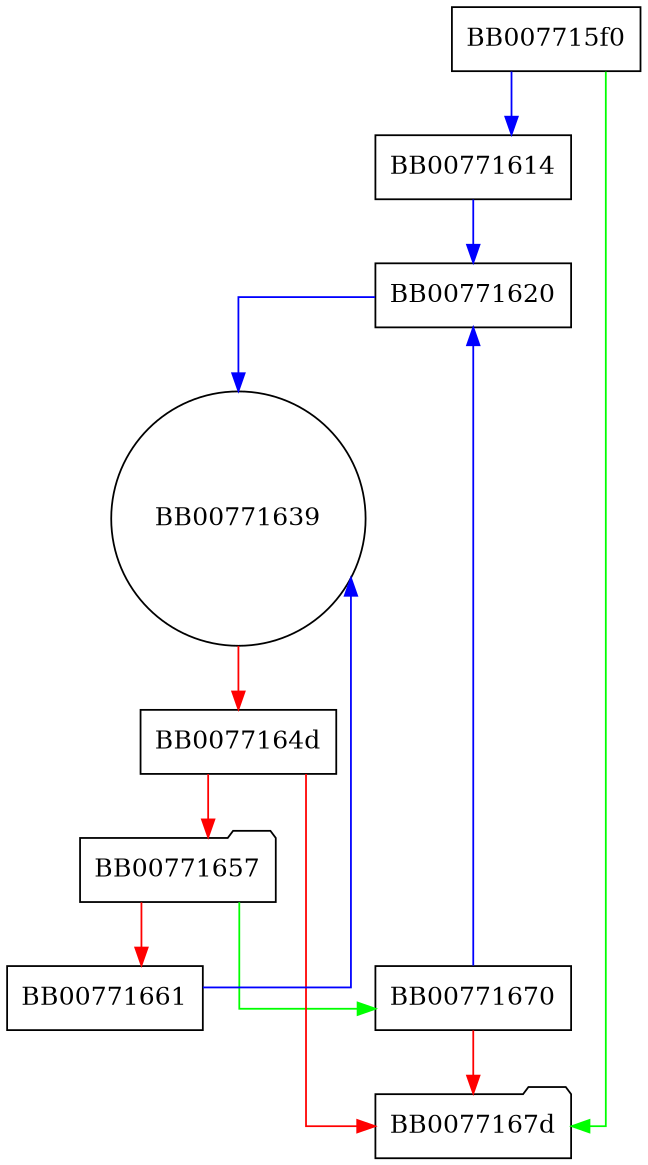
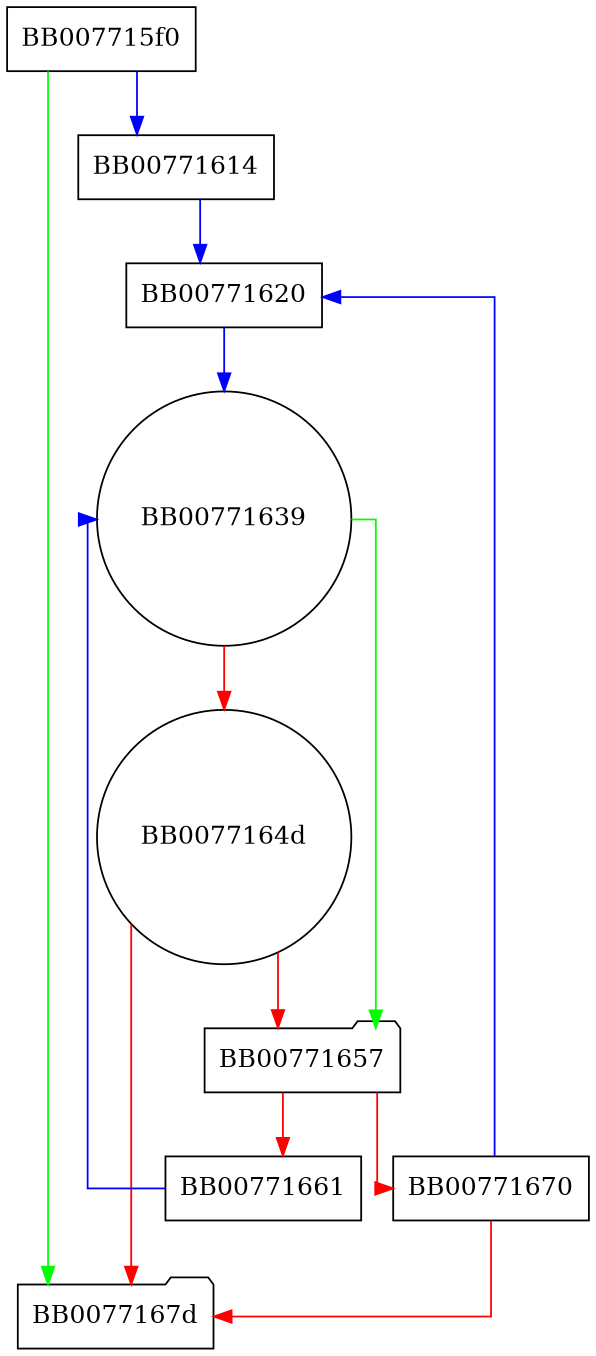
(238, 742) -> (224, 837)
none -> (376, 753)
(245, 1009) -> (377, 1141)
